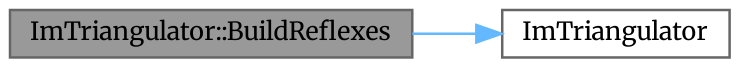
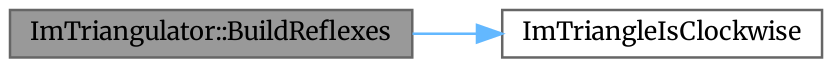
(616, 34) -> (662, 34)
